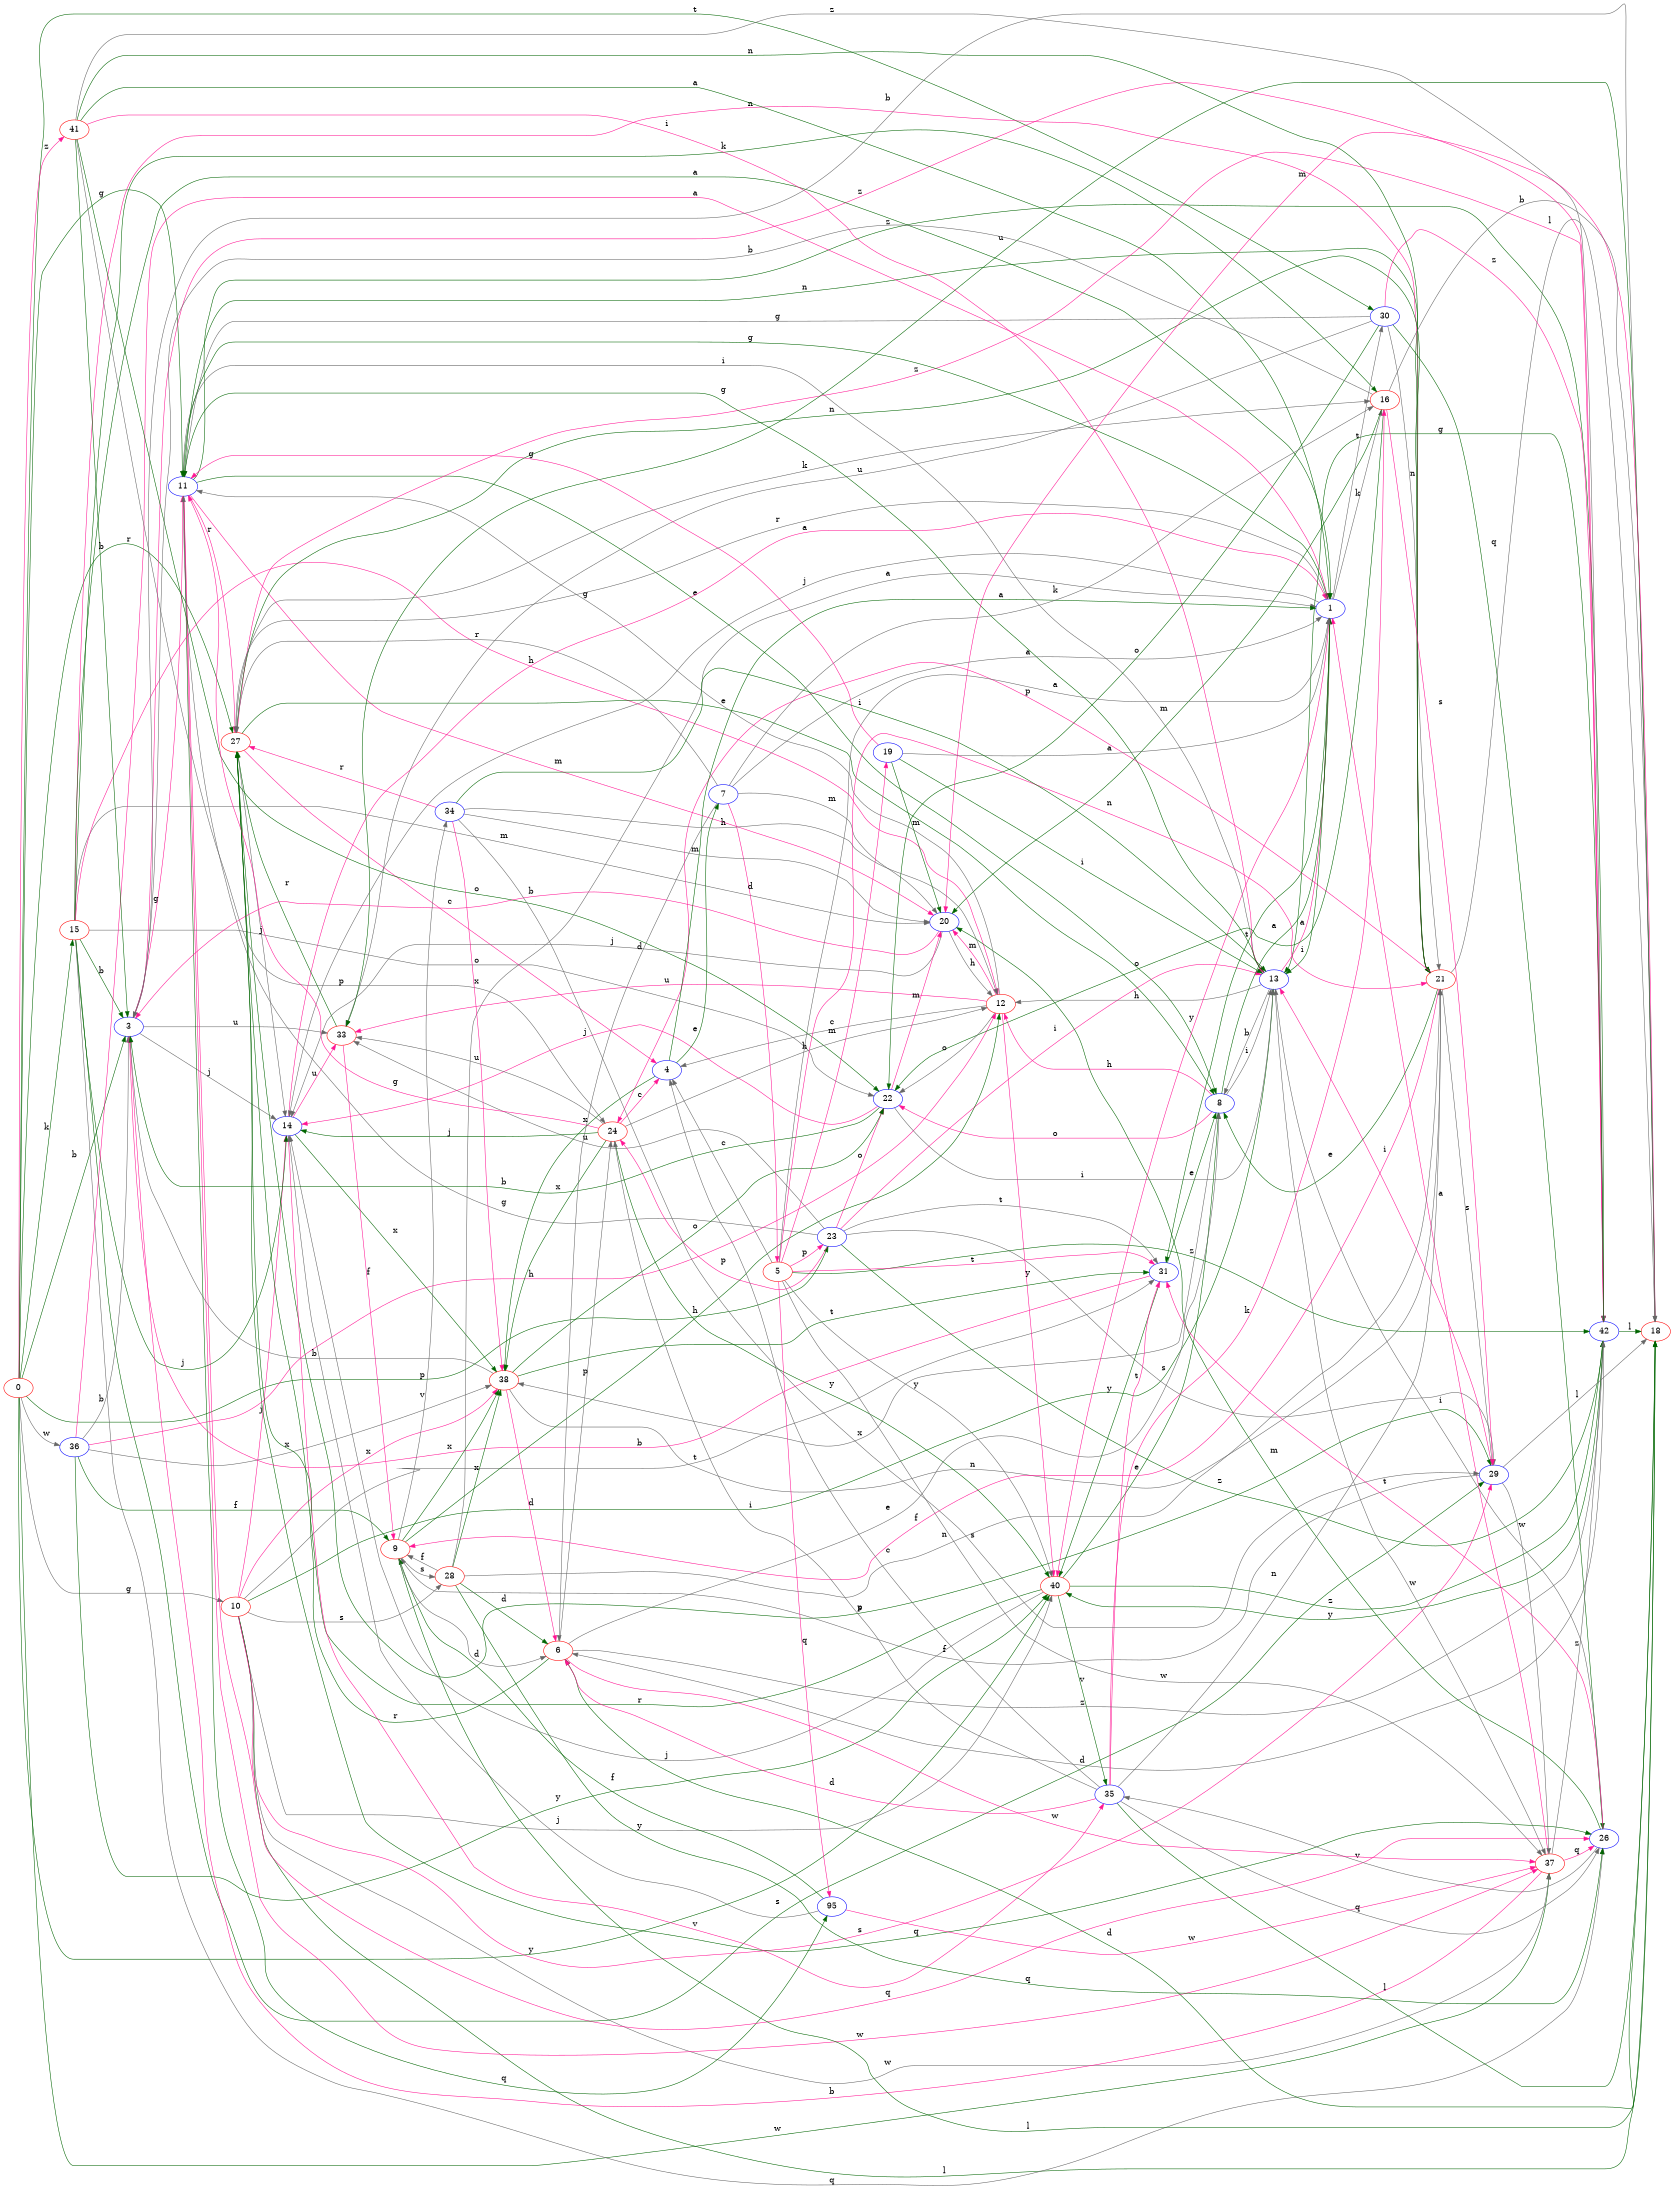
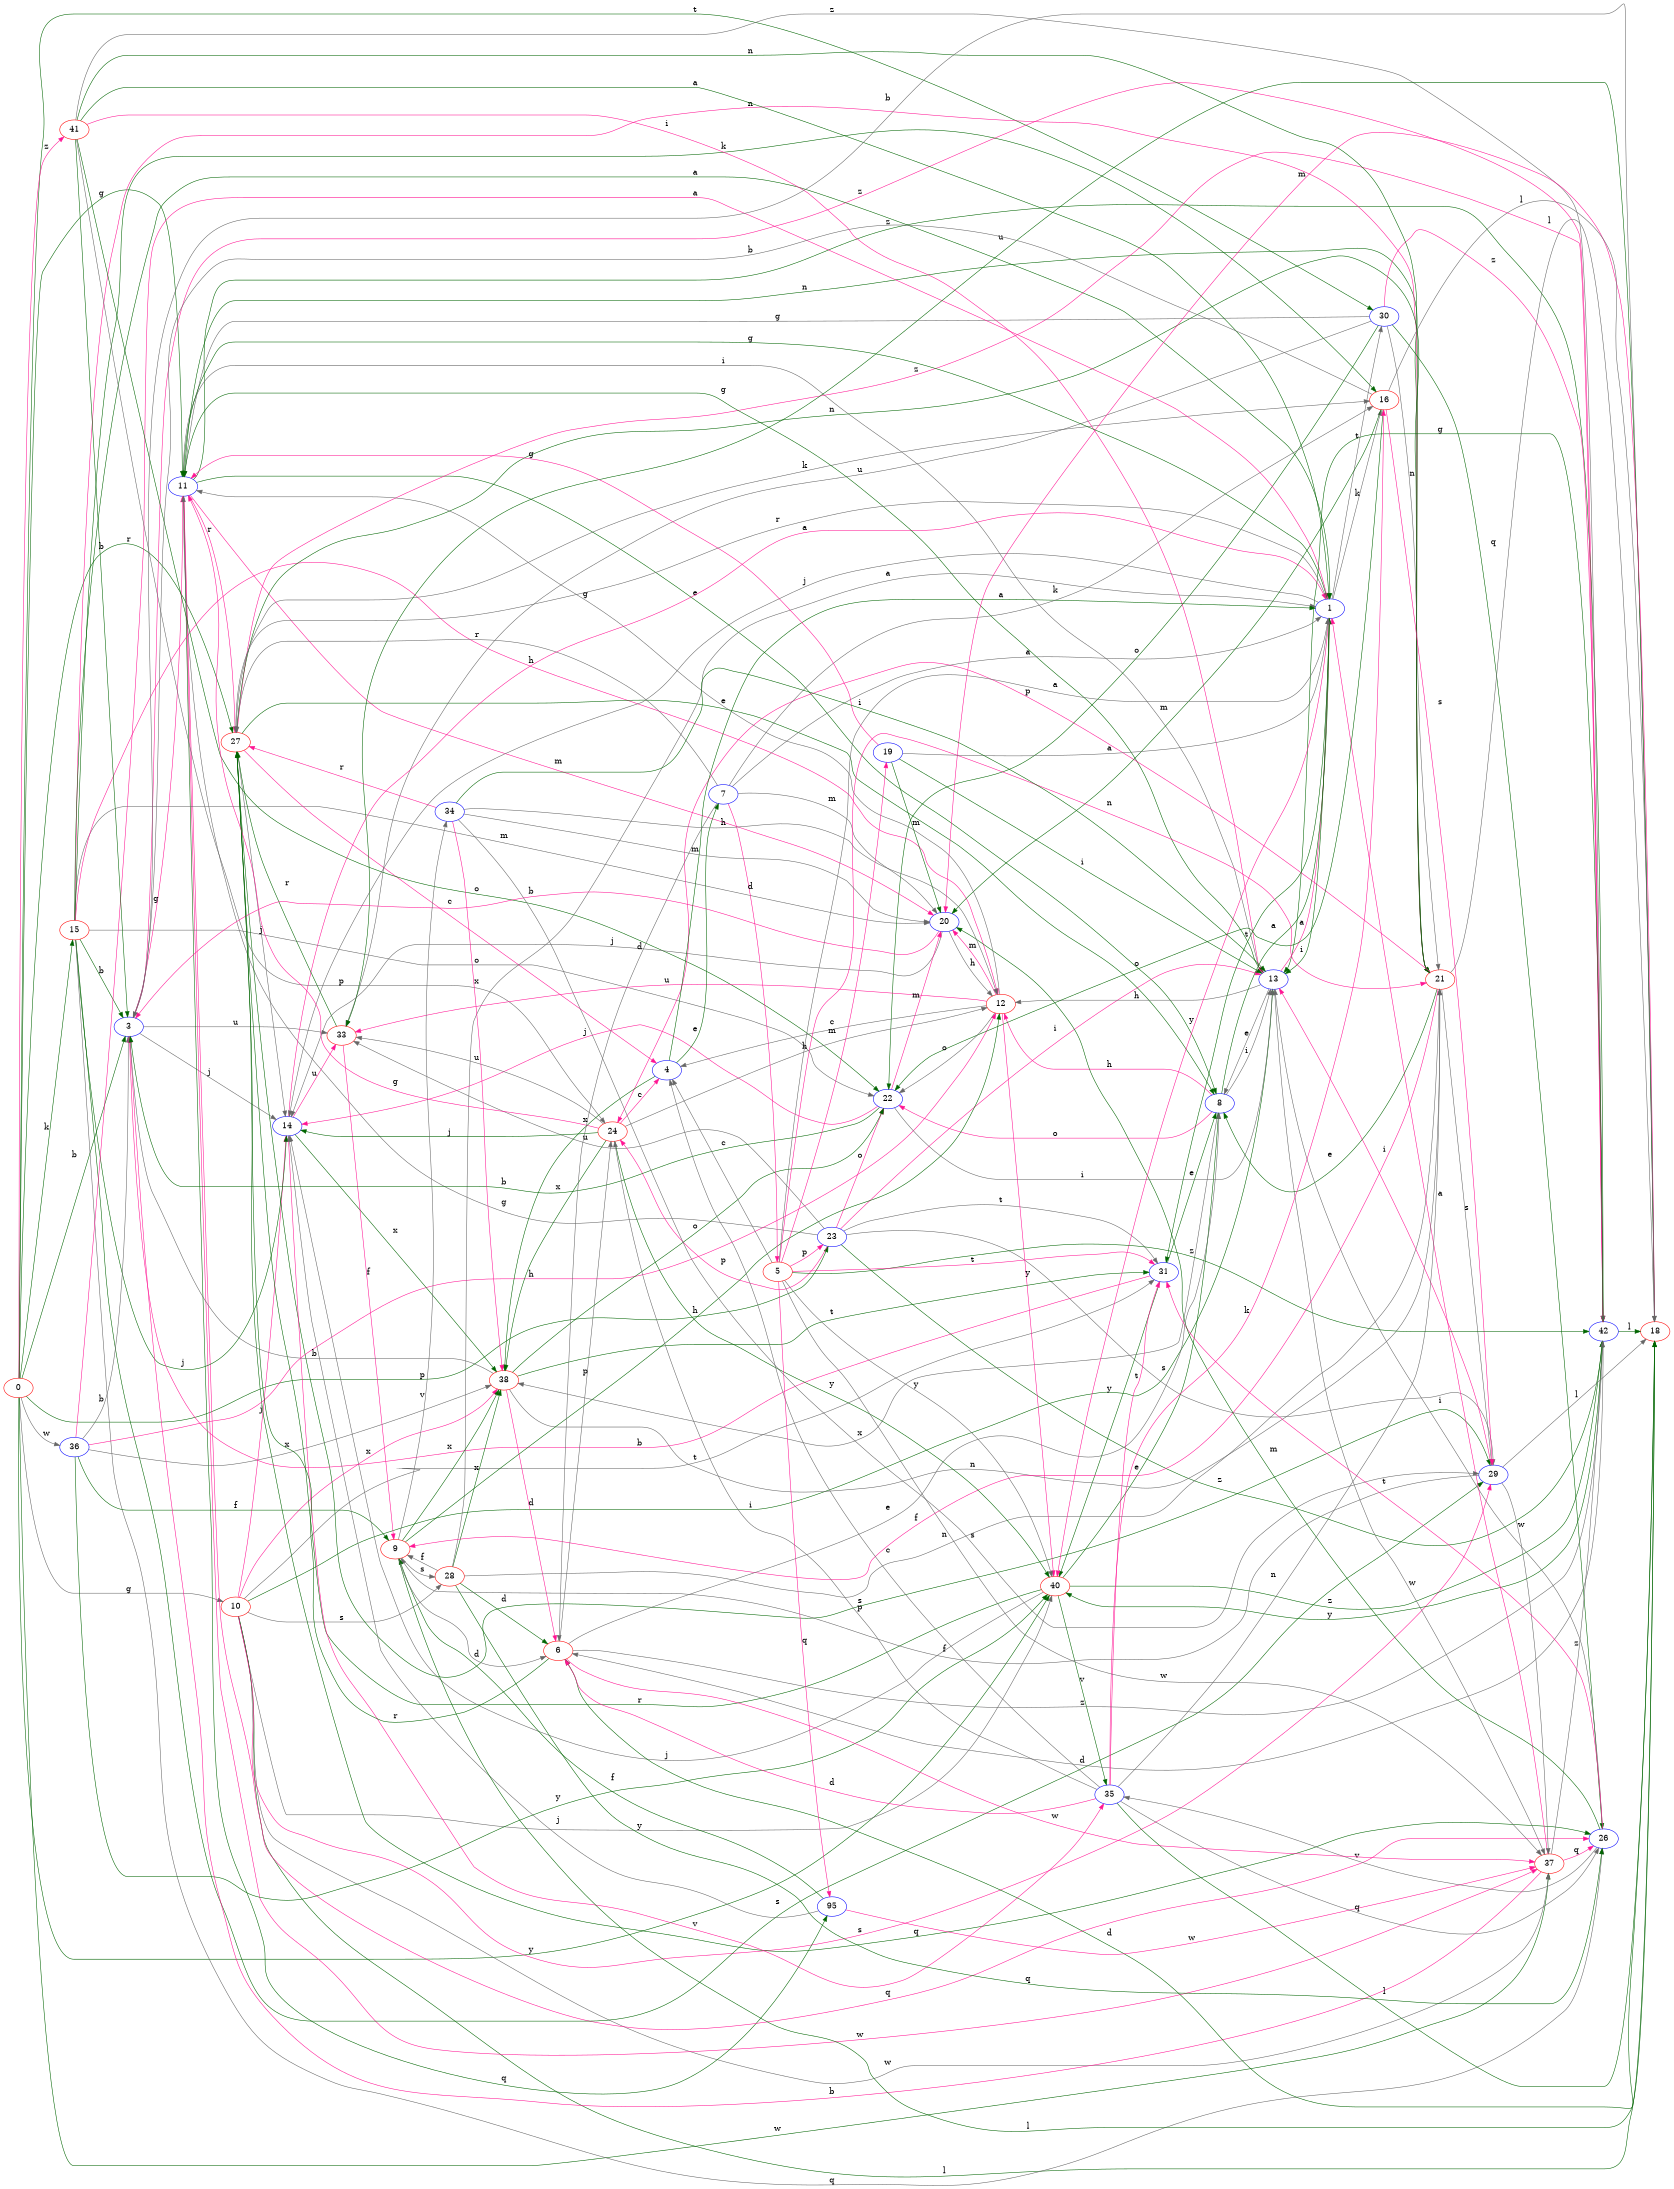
(1522, 201) -> (1521, 201)
(1247, 1034) -> (1247, 1034)
